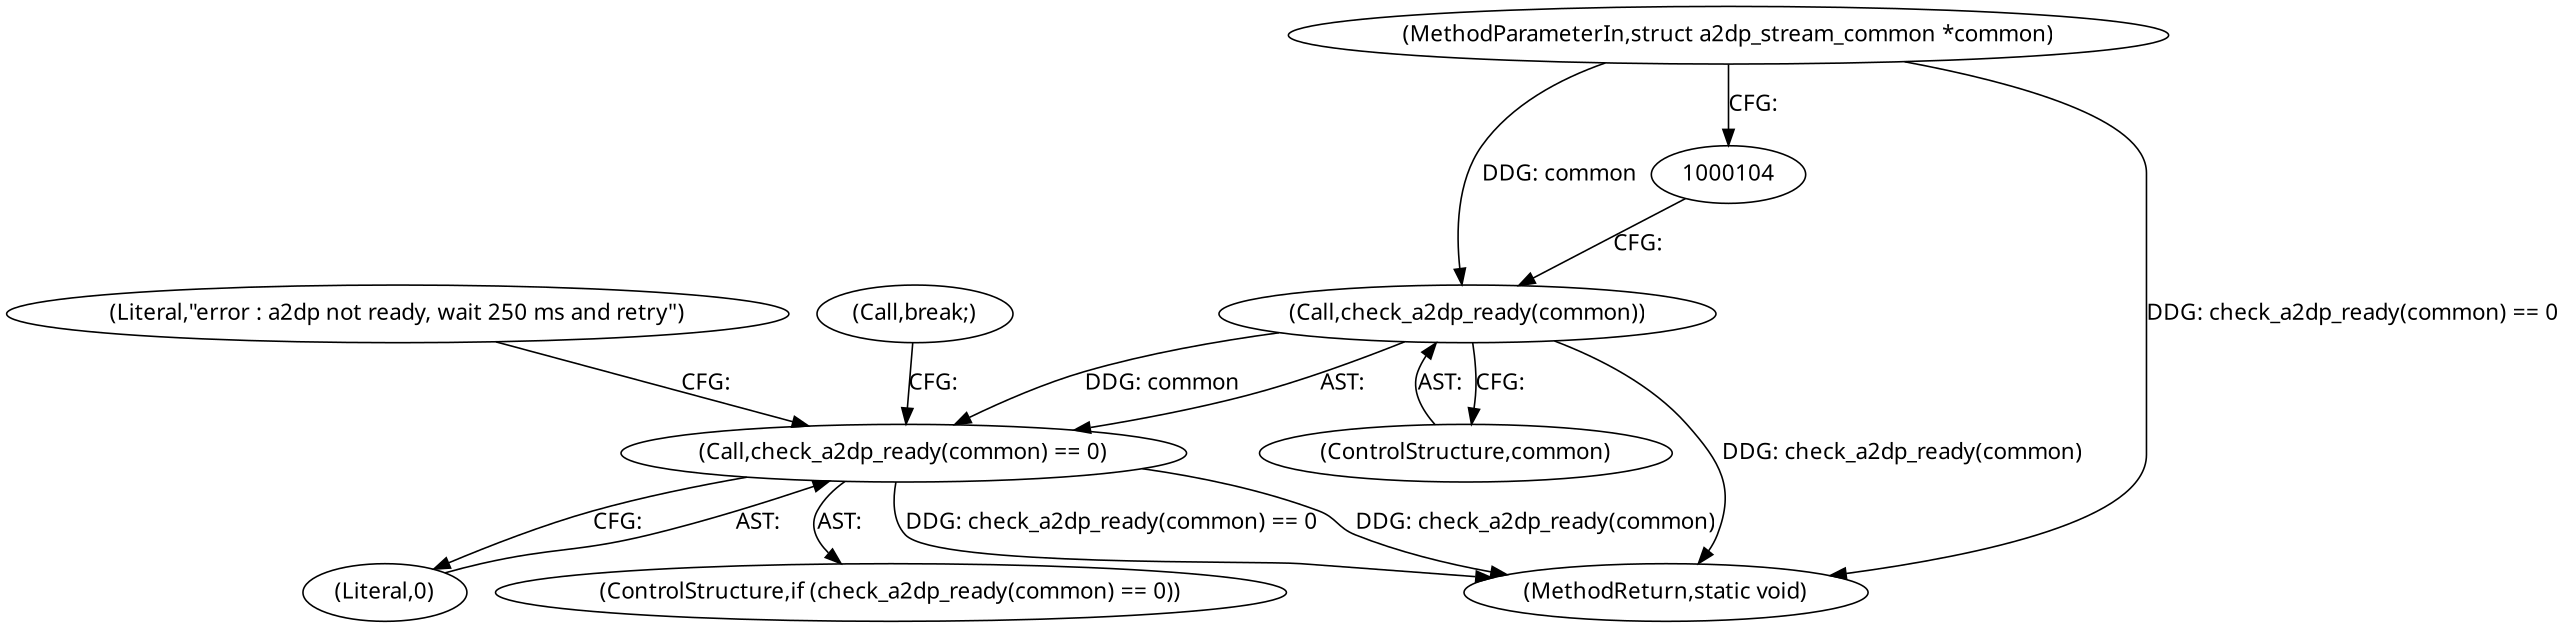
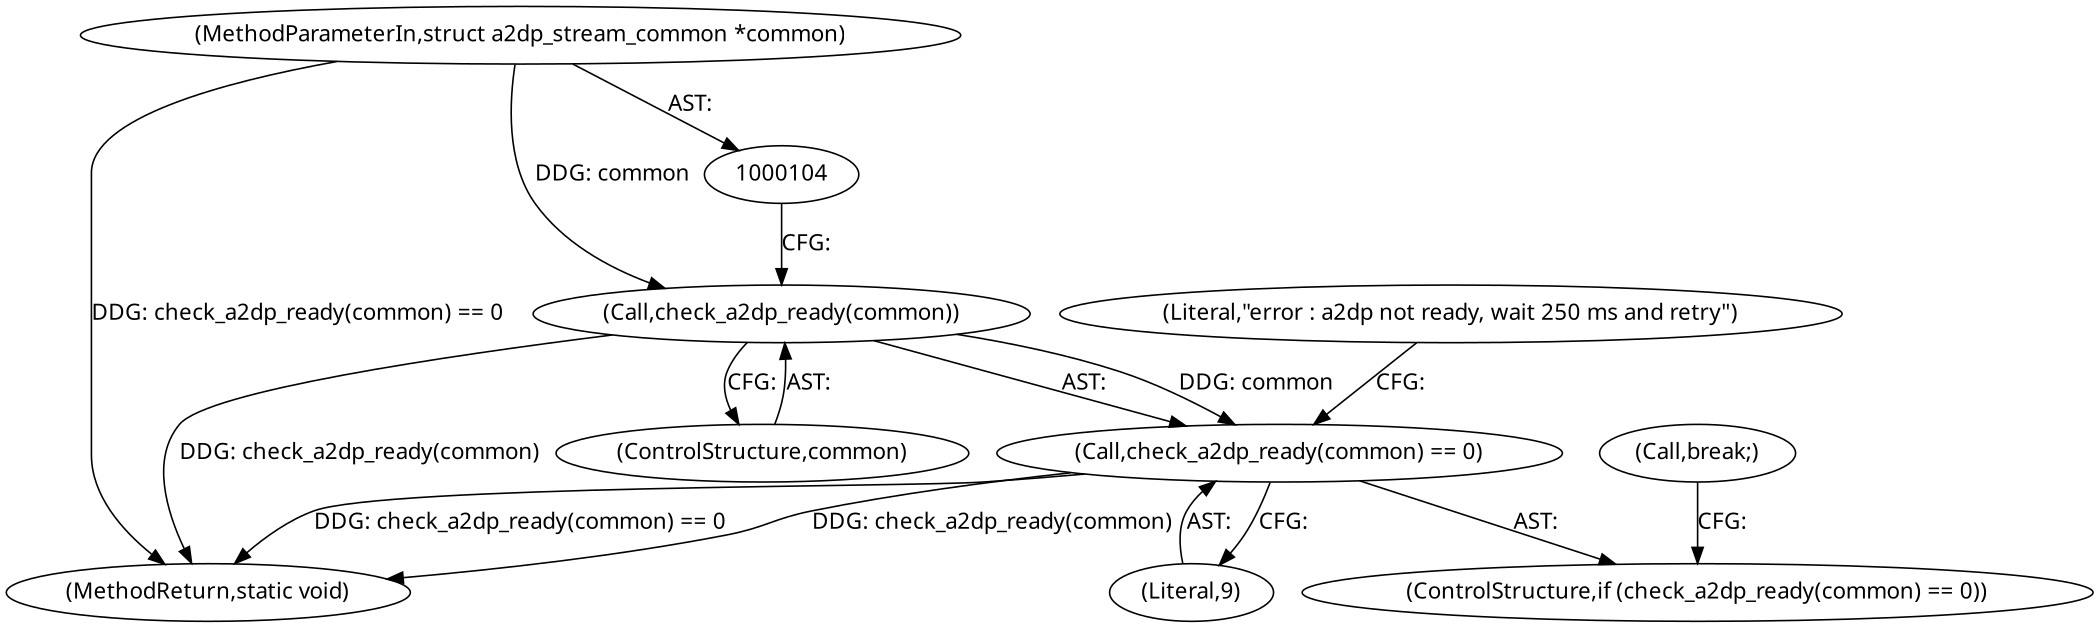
(1757, 105) -> (694, 105)
(910, 375) -> (1698, 515)
(385, 593) -> (1192, 593)
